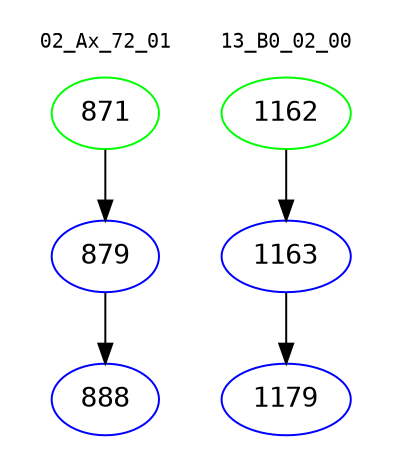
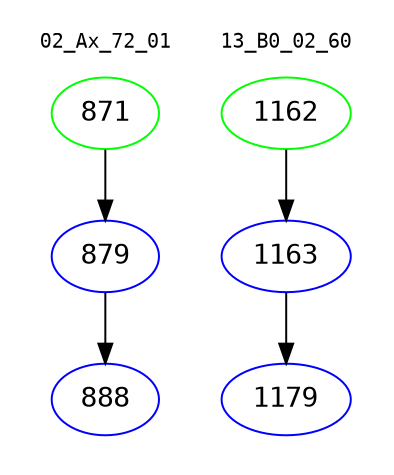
(287, 43) -> (287, 43)
